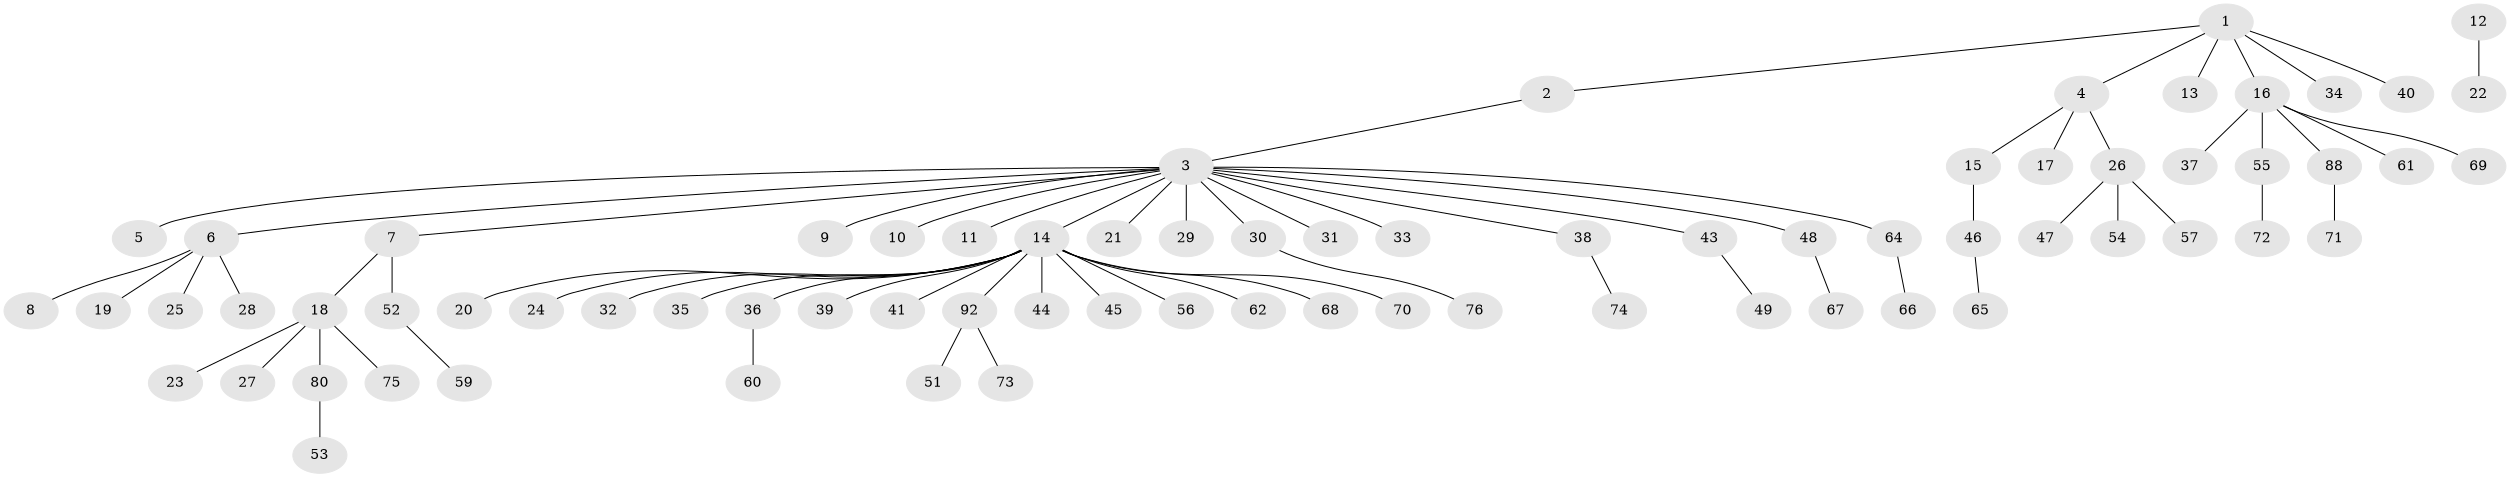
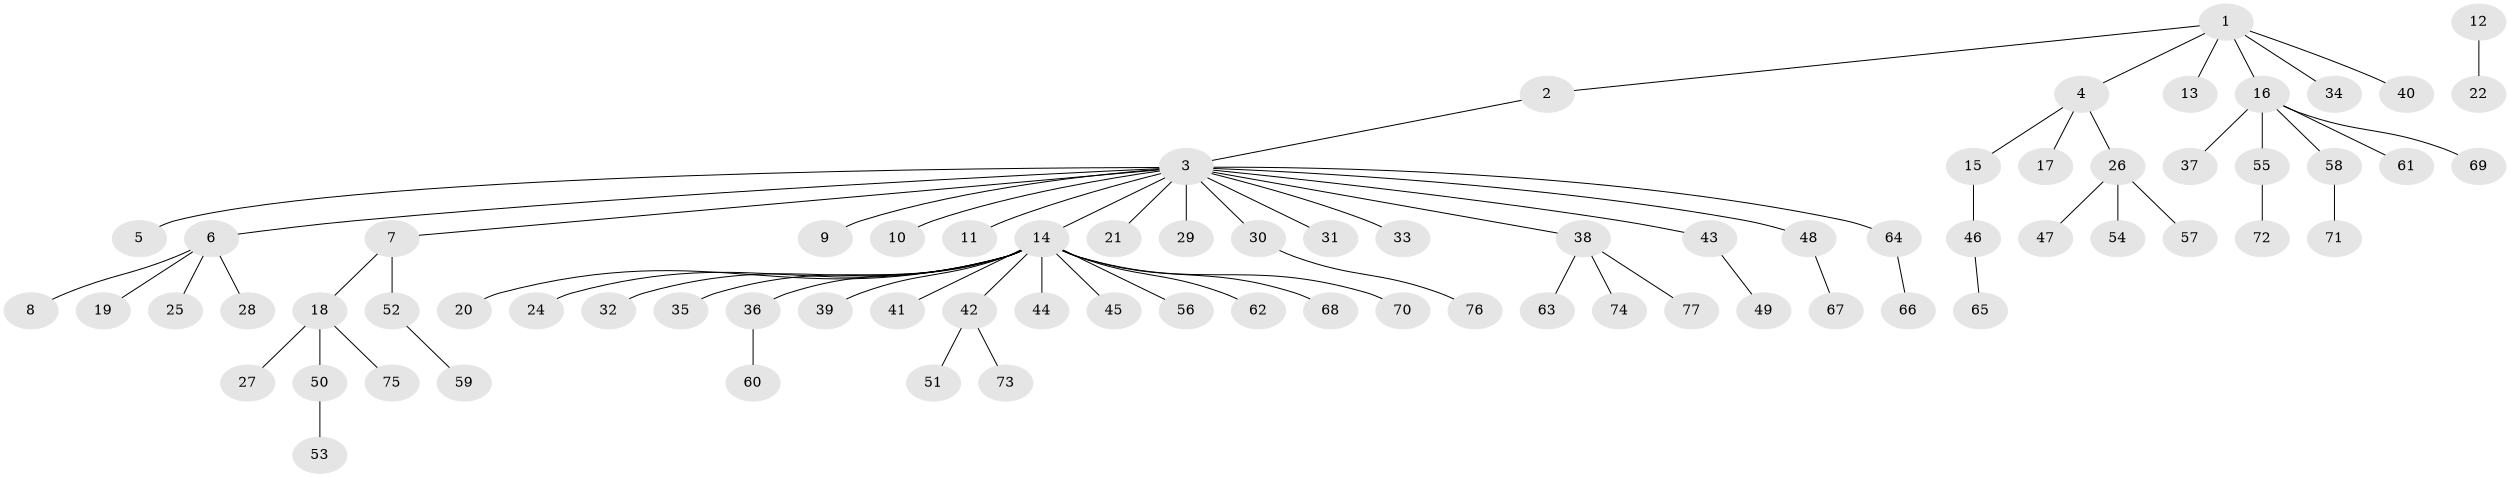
(2334, 166) -> (2334, 166)
(970, 311) -> (970, 311)
none -> (1547, 311)
none -> (1692, 311)
(175, 383) -> none
(320, 383) -> (320, 383)
